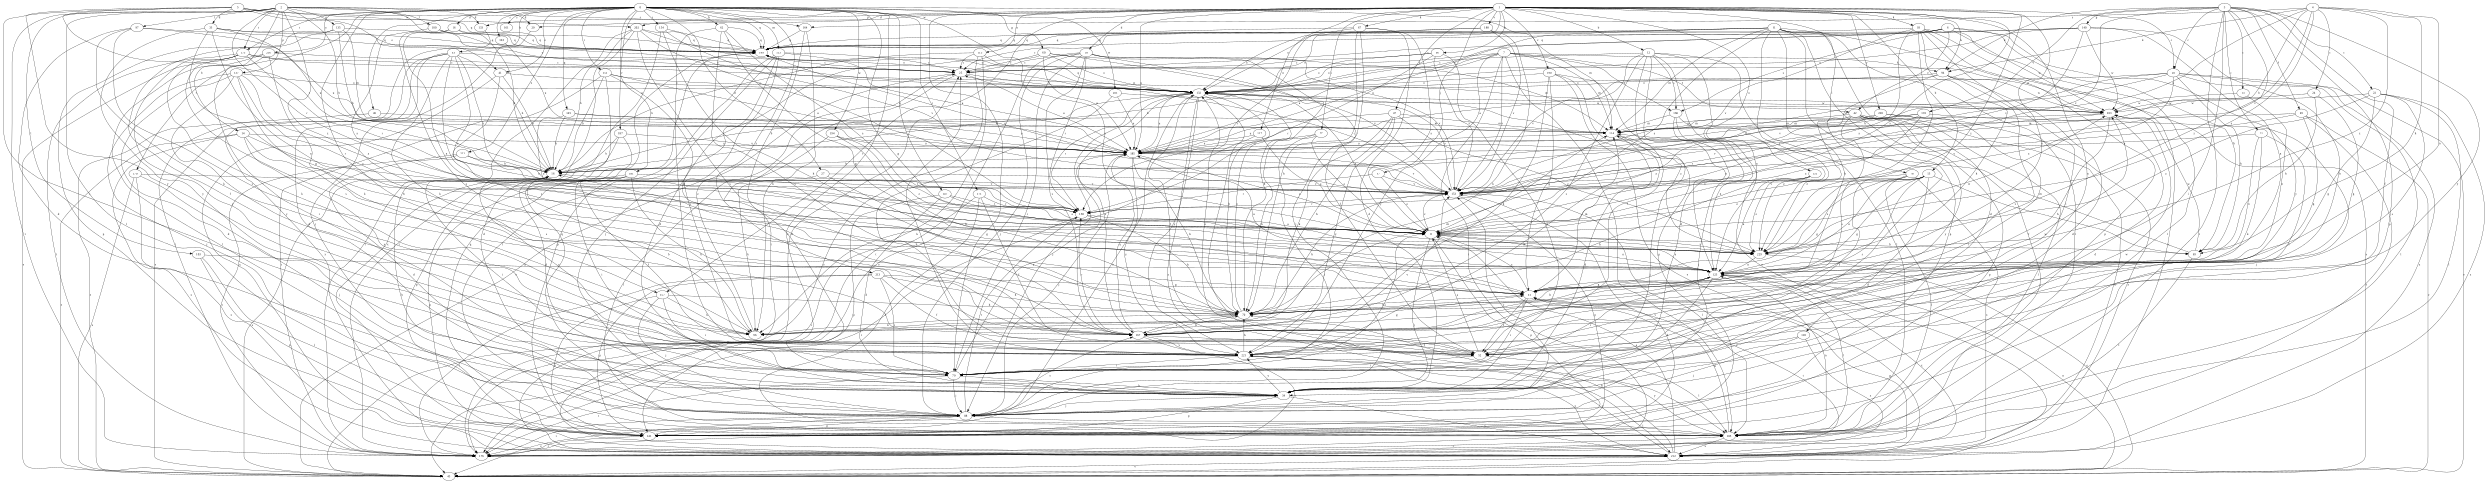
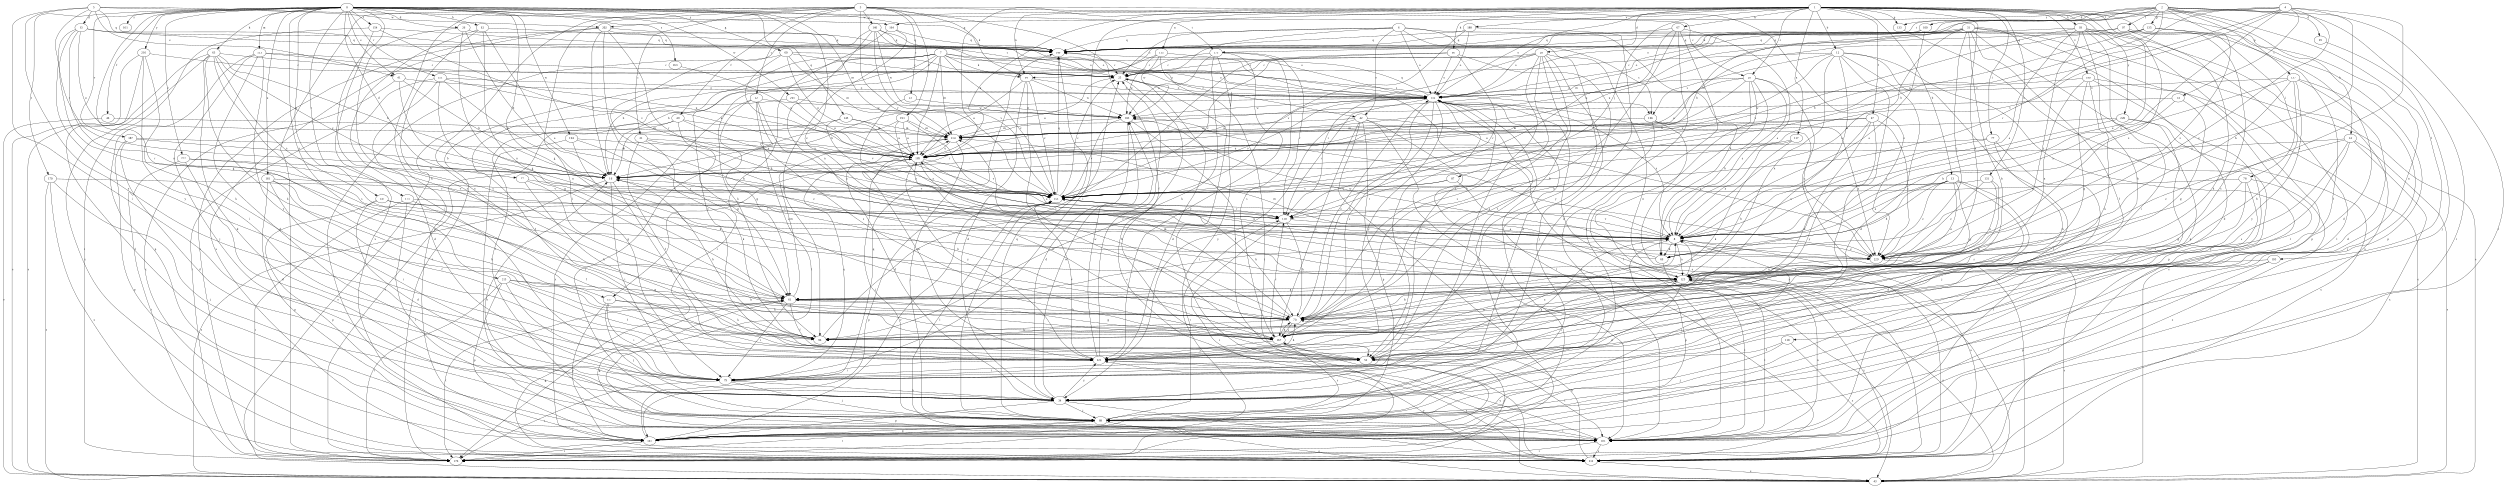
(874, 18) -> none
none -> (742, 96)
